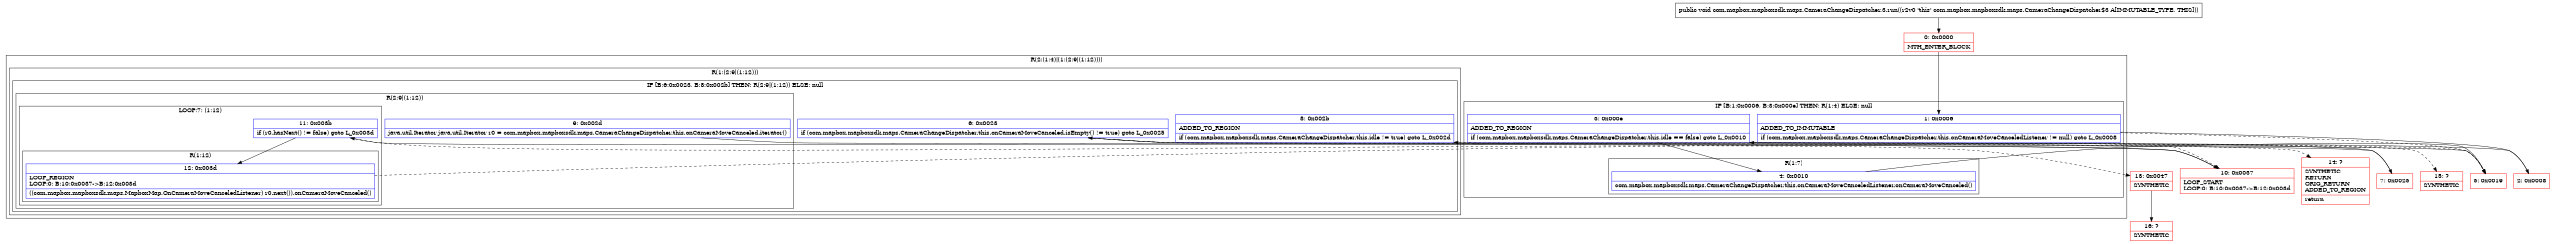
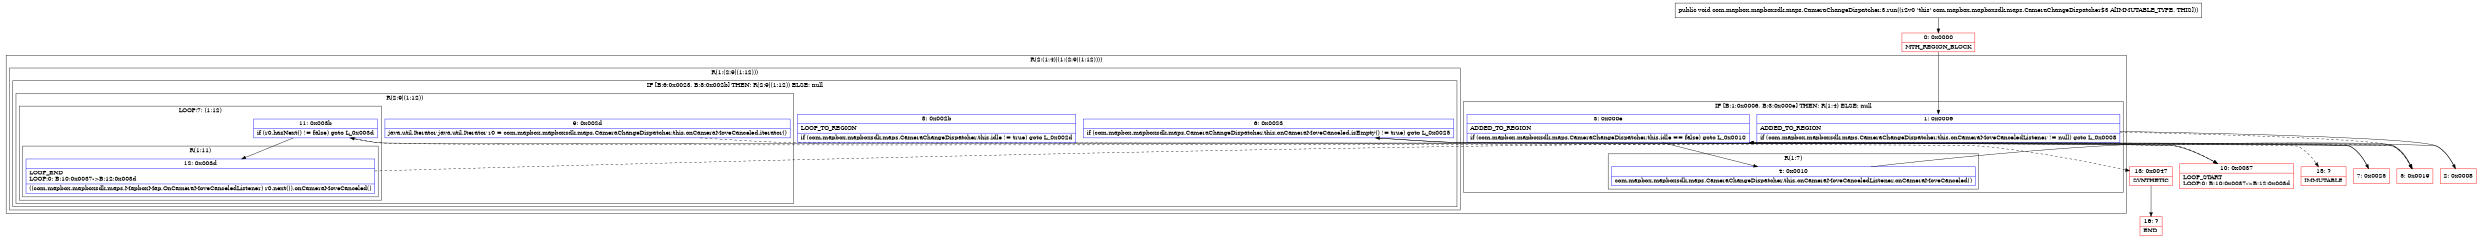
(1939, 47) -> (1938, 47)
(1210, 128) -> (829, 128)
(1798, 128) -> (1791, 128)
(1931, 143) -> (2067, 143)
(1459, 144) -> (1459, 143)
(200, 156) -> (200, 151)
(52, 178) -> (46, 173)
(2335, 181) -> none
(2442, 186) -> (2324, 181)
(2151, 236) -> (2150, 231)
